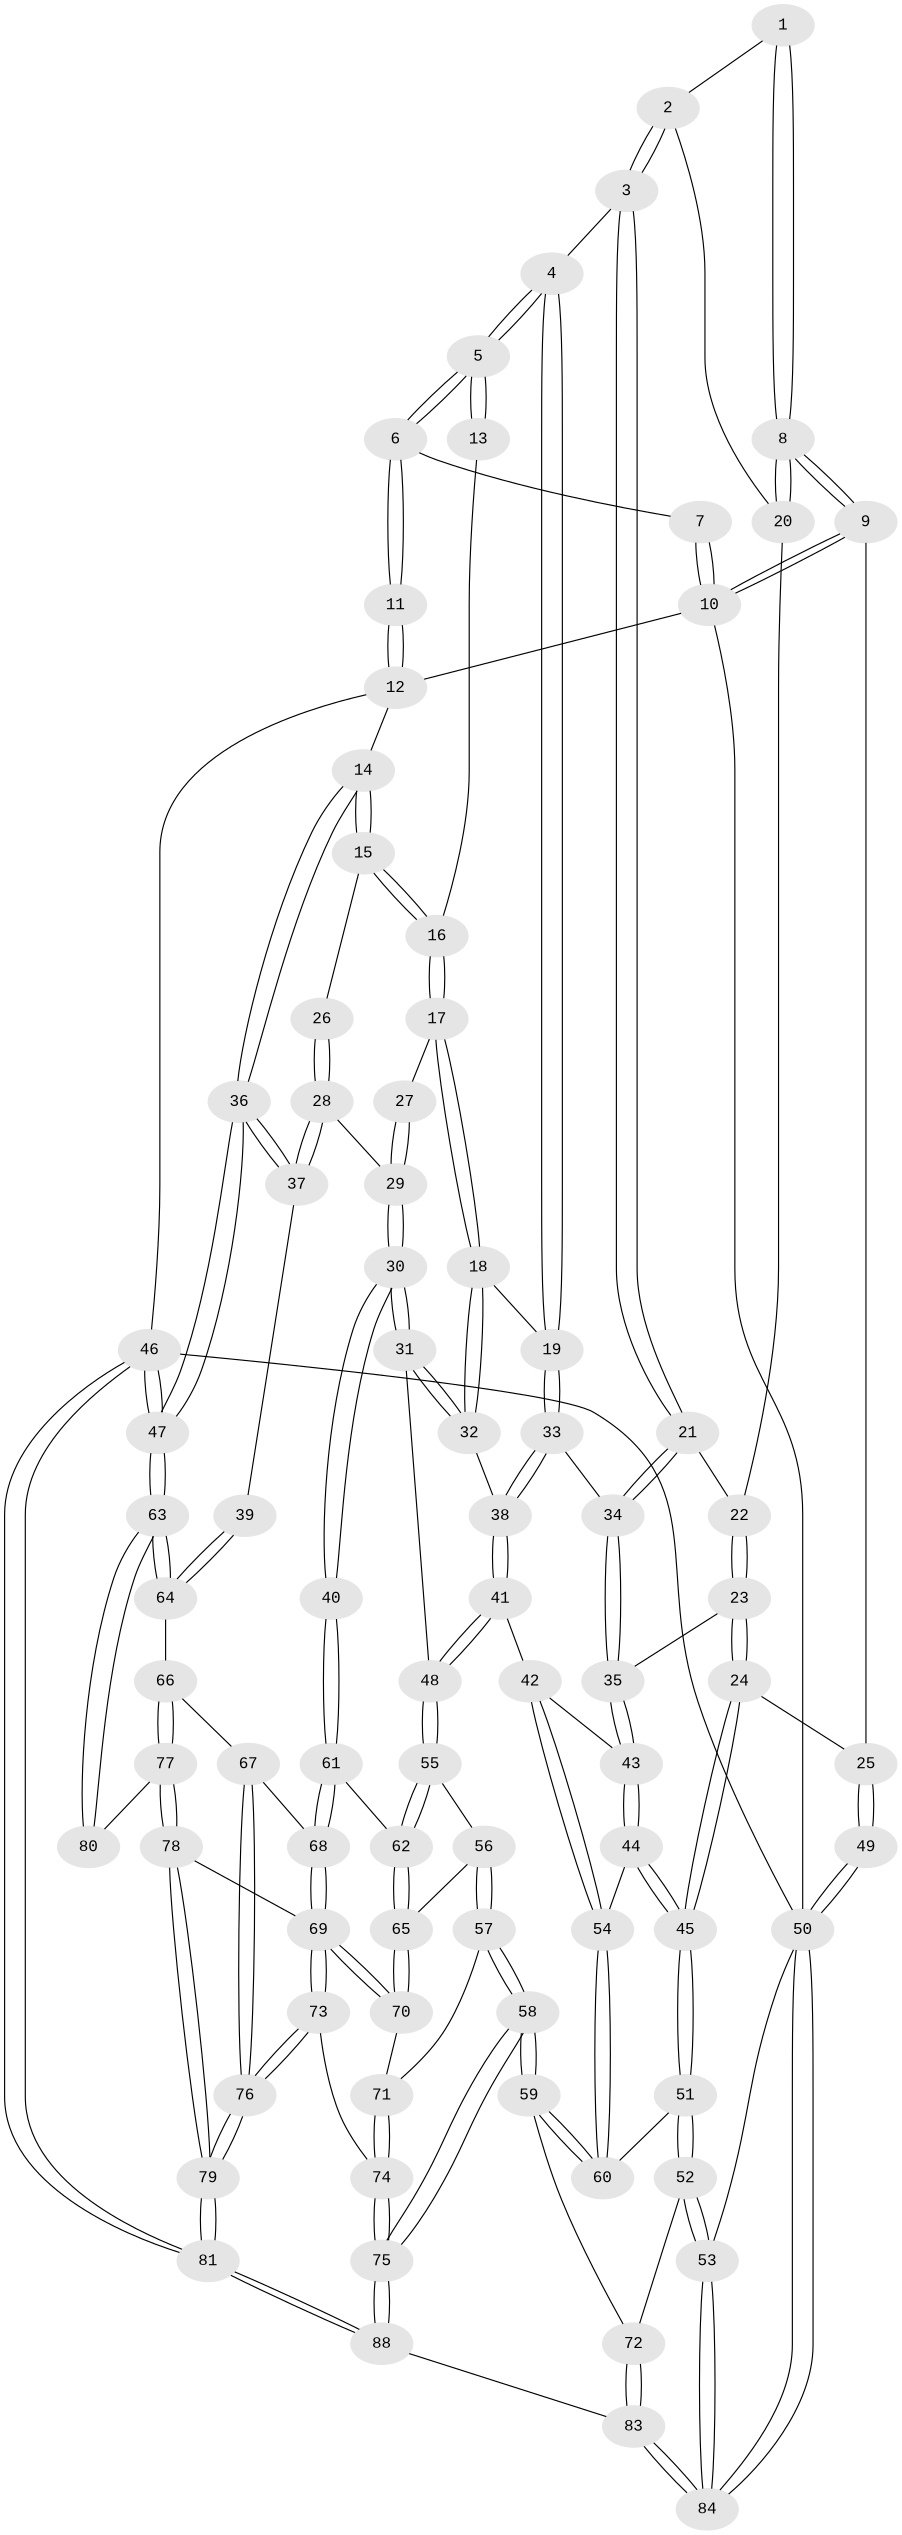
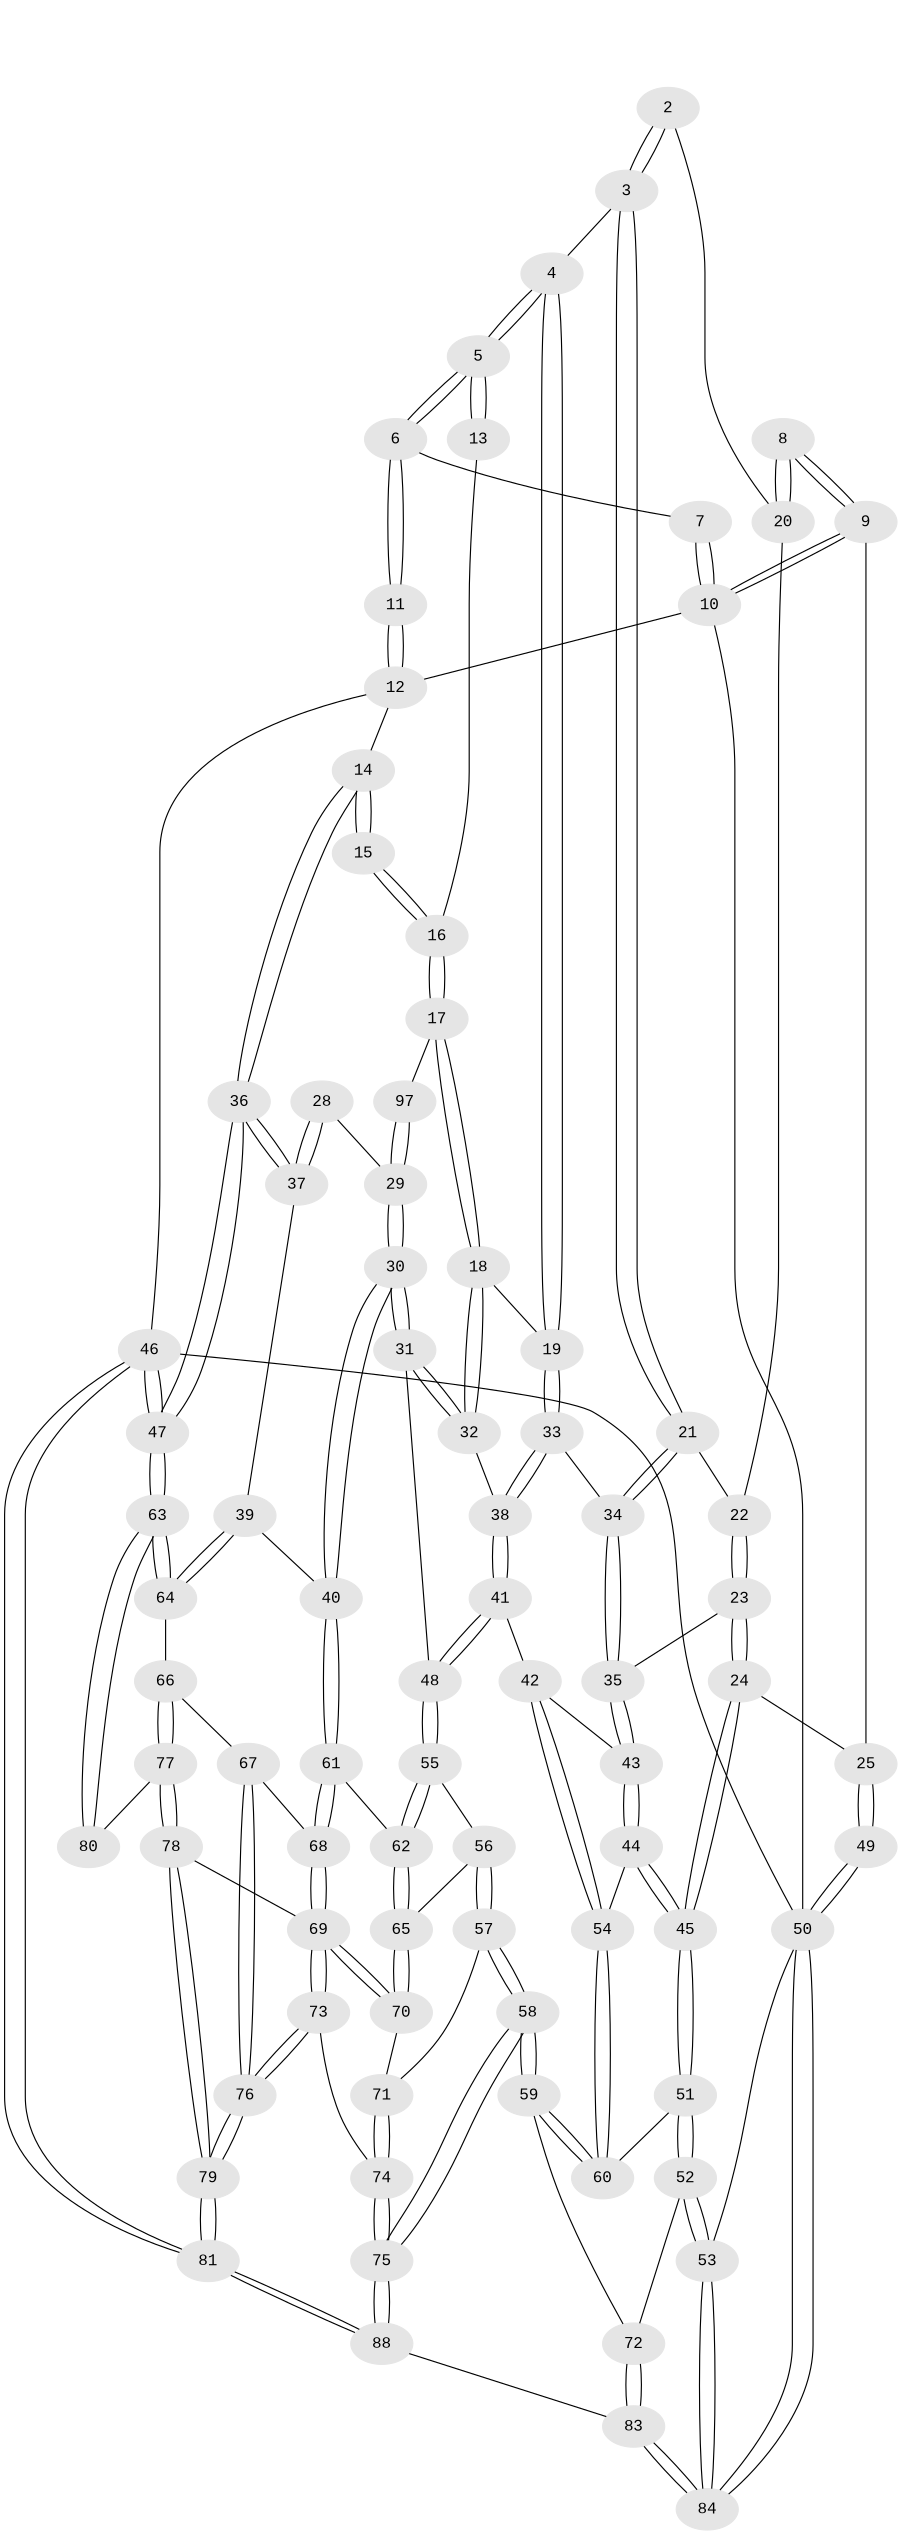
(783, 25) -> none
(322, 1019) -> none
(405, 1102) -> (405, 1102)
none -> (288, 1557)
